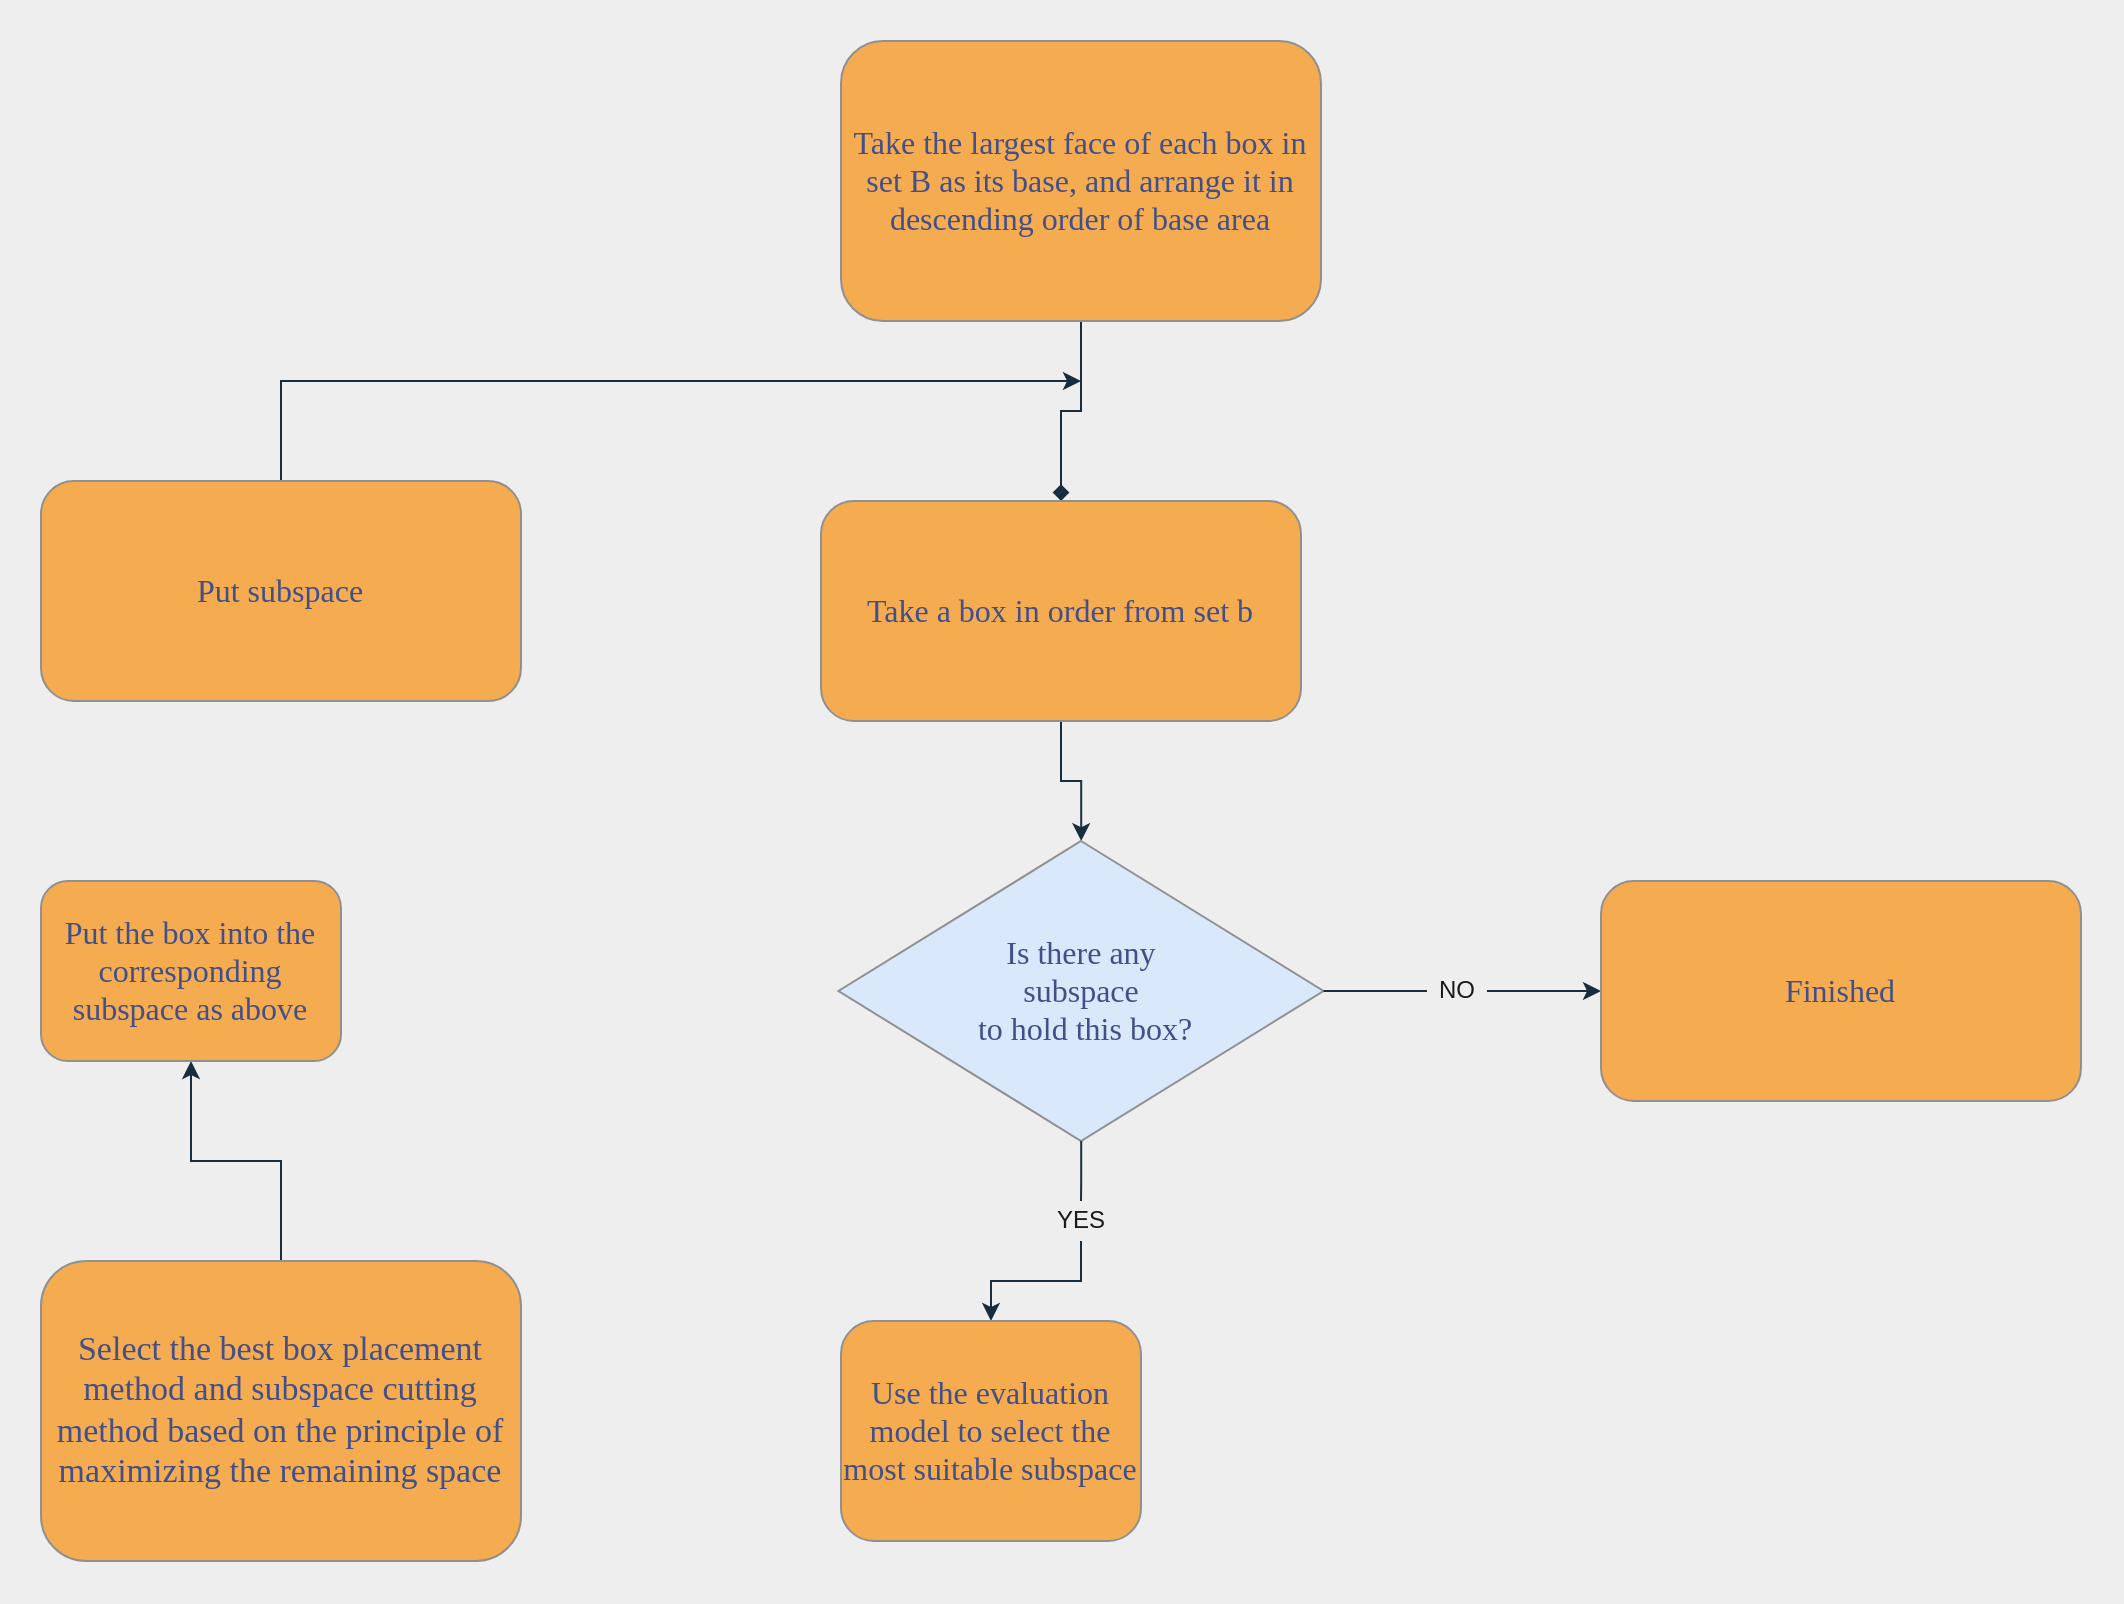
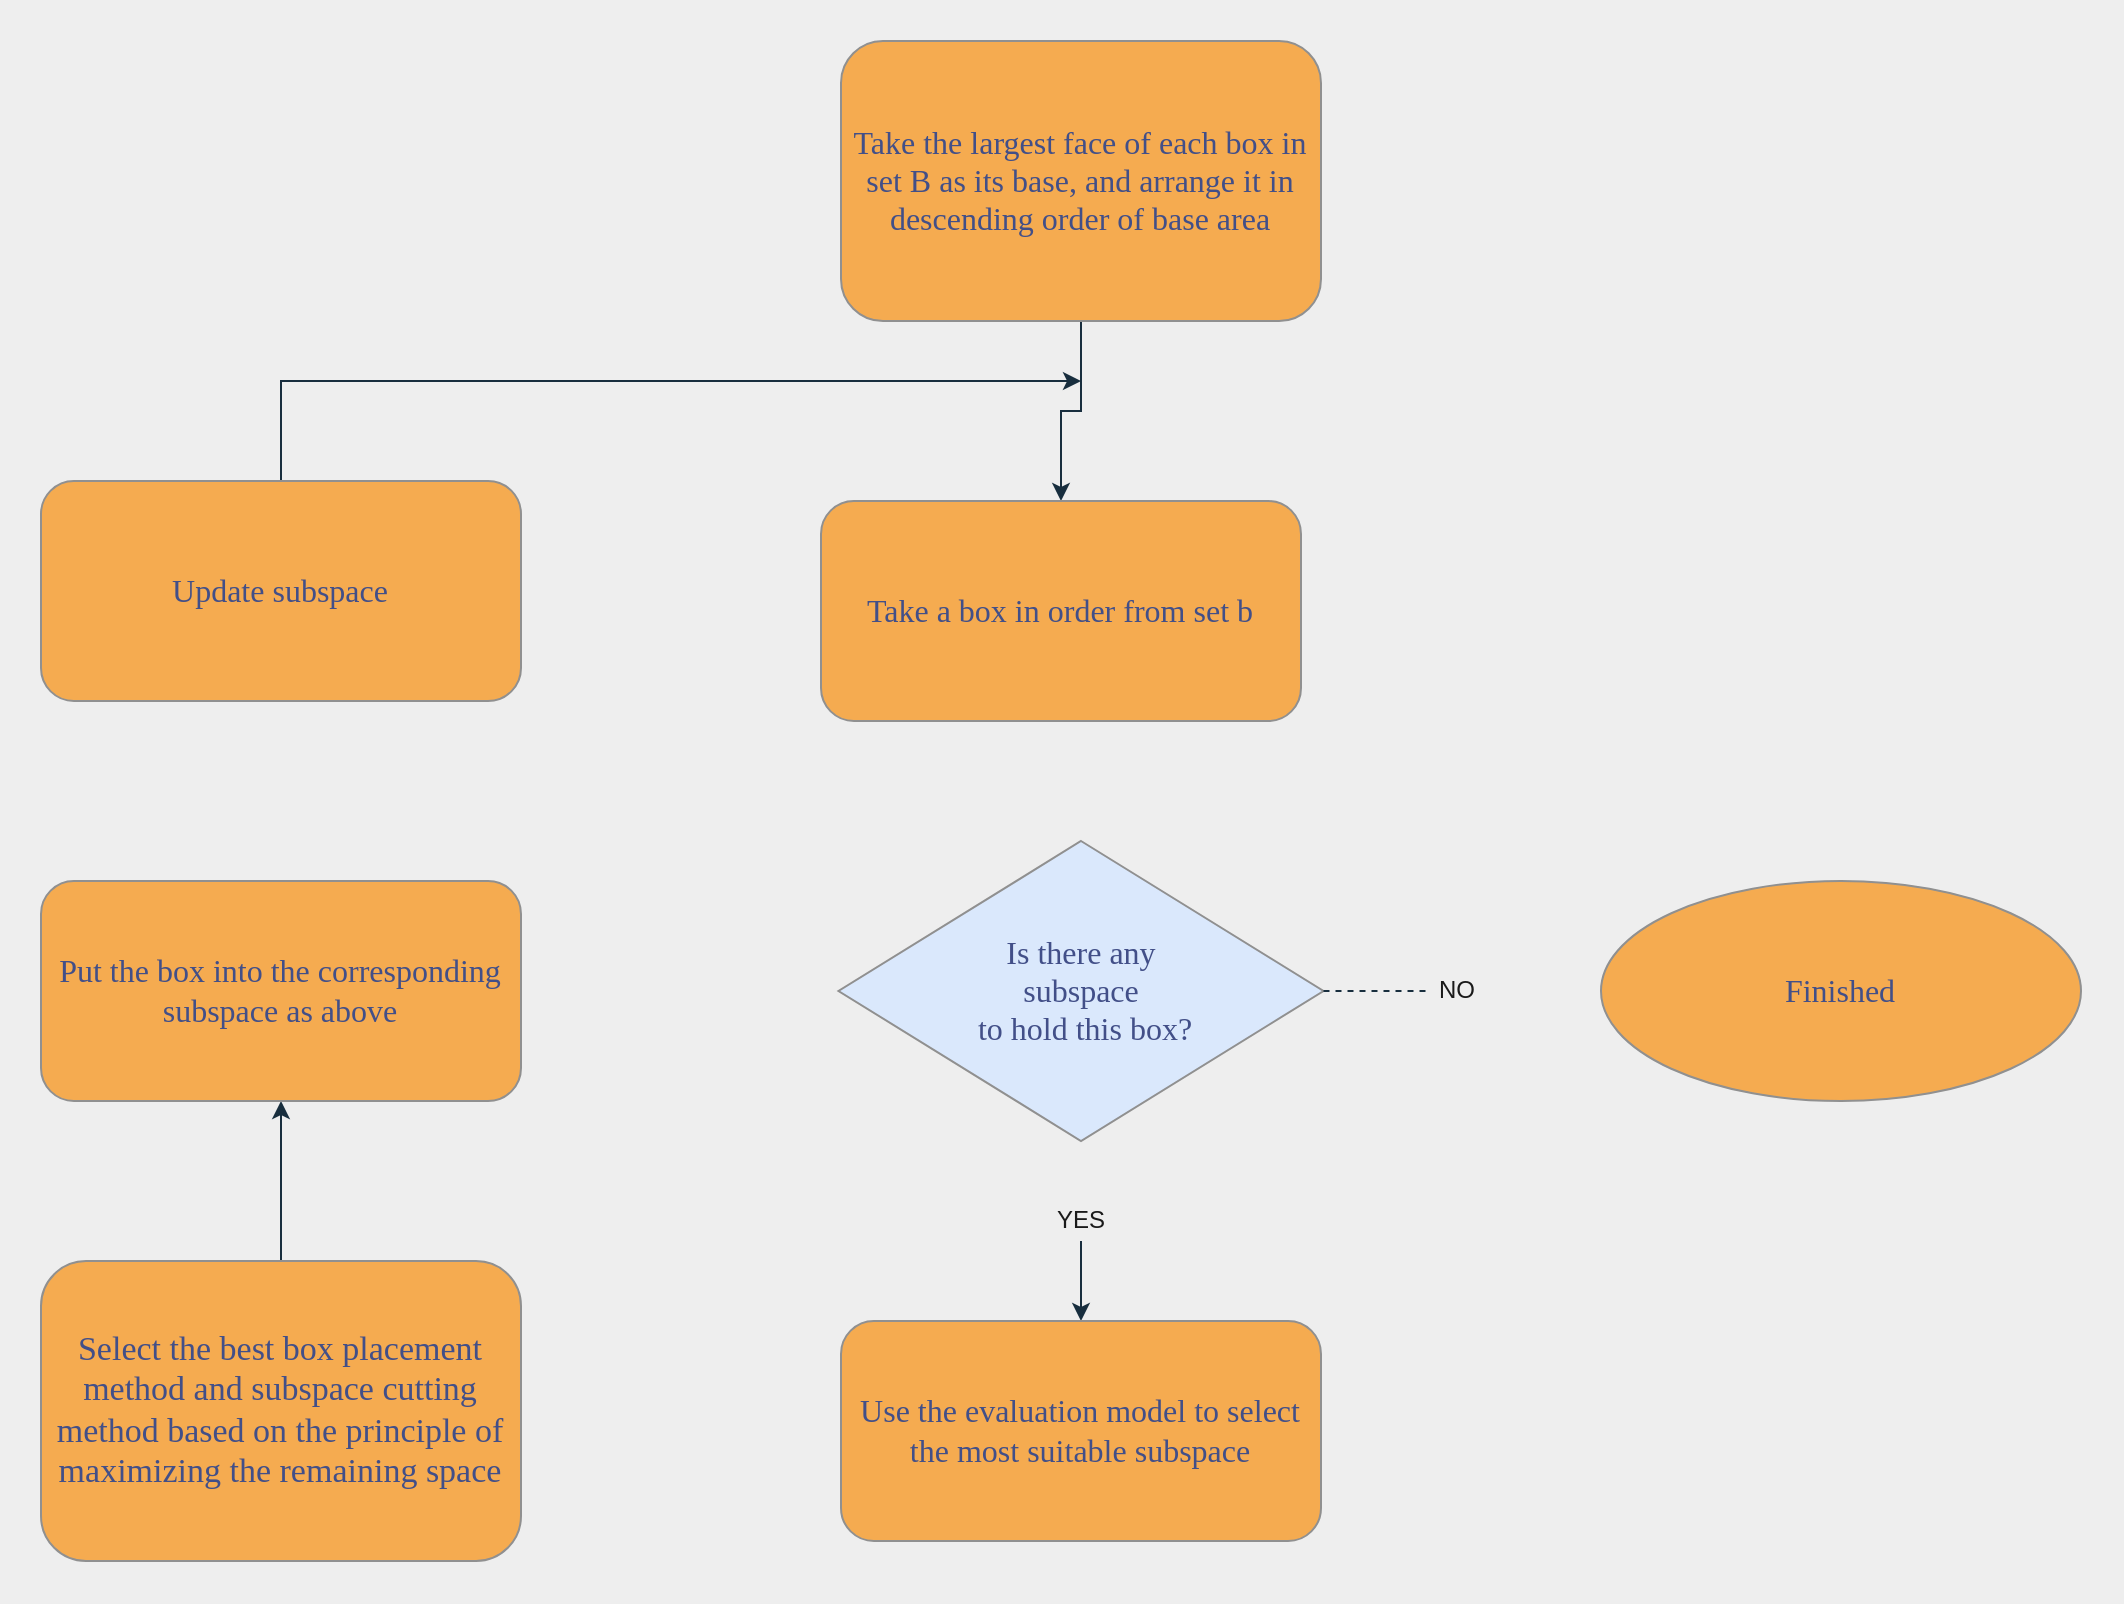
(1061, 485) -> (1061, 486)
(281, 591) -> (281, 591)
(1064, 781) -> none
(191, 971) -> (281, 991)
(1377, 991) -> (1377, 991)
(1537, 991) -> none
(1841, 991) -> (1841, 991)
(1081, 1171) -> none
(991, 1431) -> (1081, 1431)
